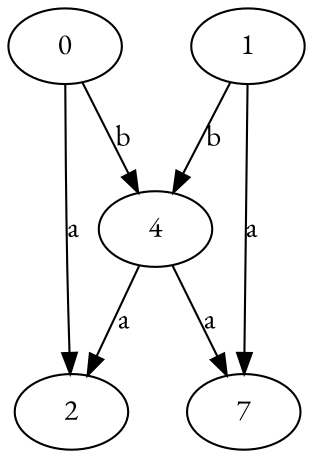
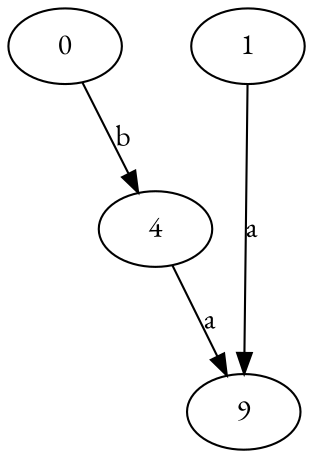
(207, 128) -> none
(71, 412) -> none
(244, 412) -> (244, 412)
